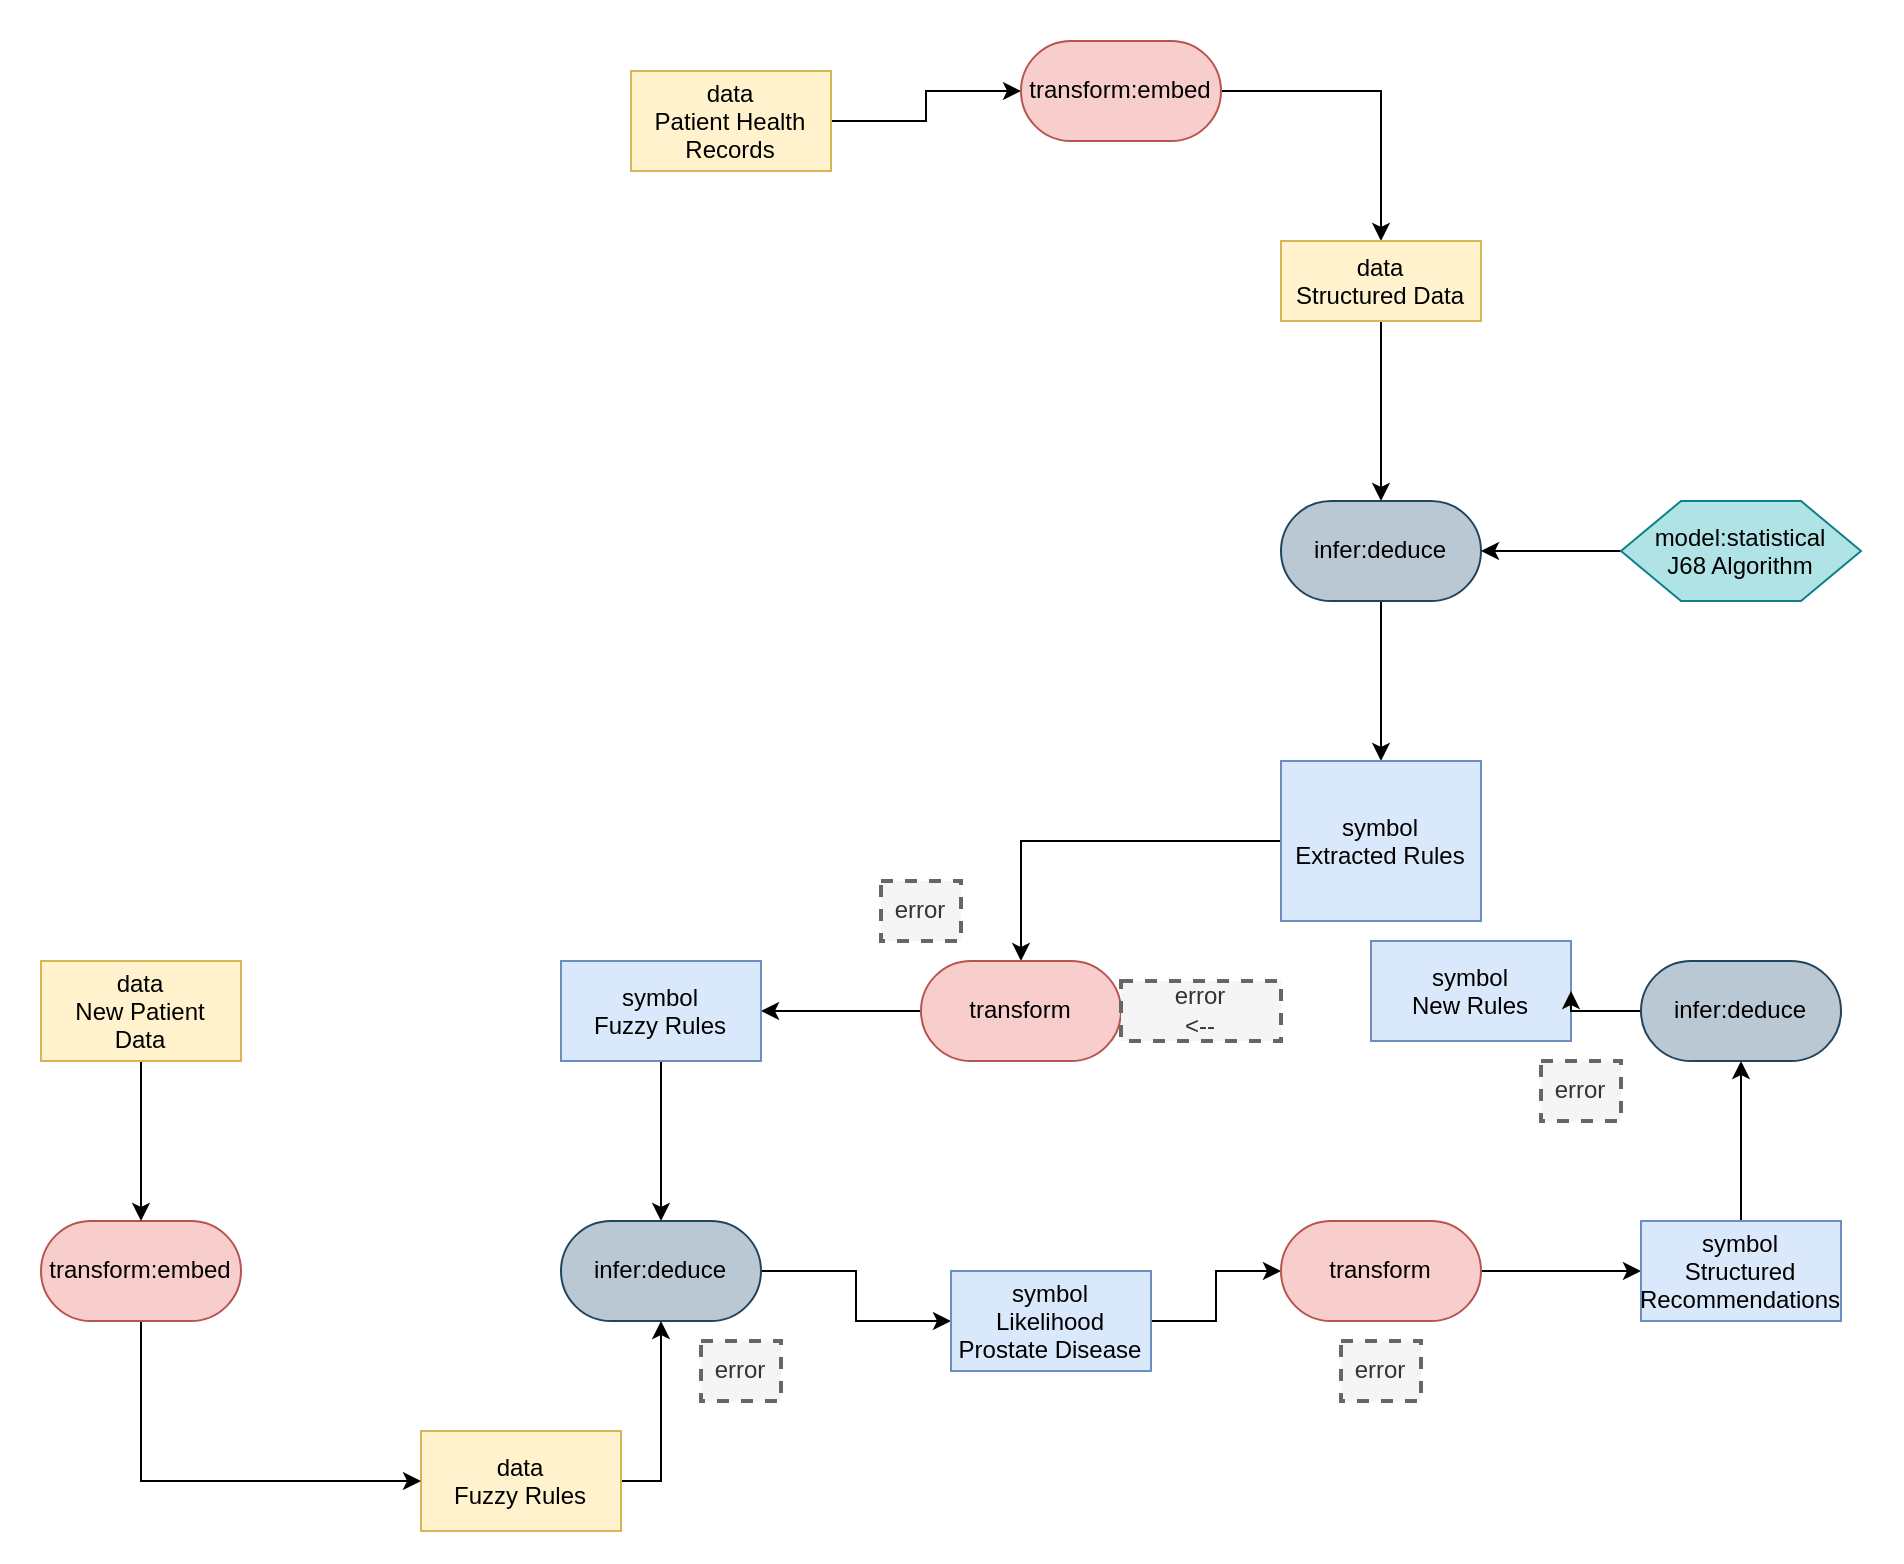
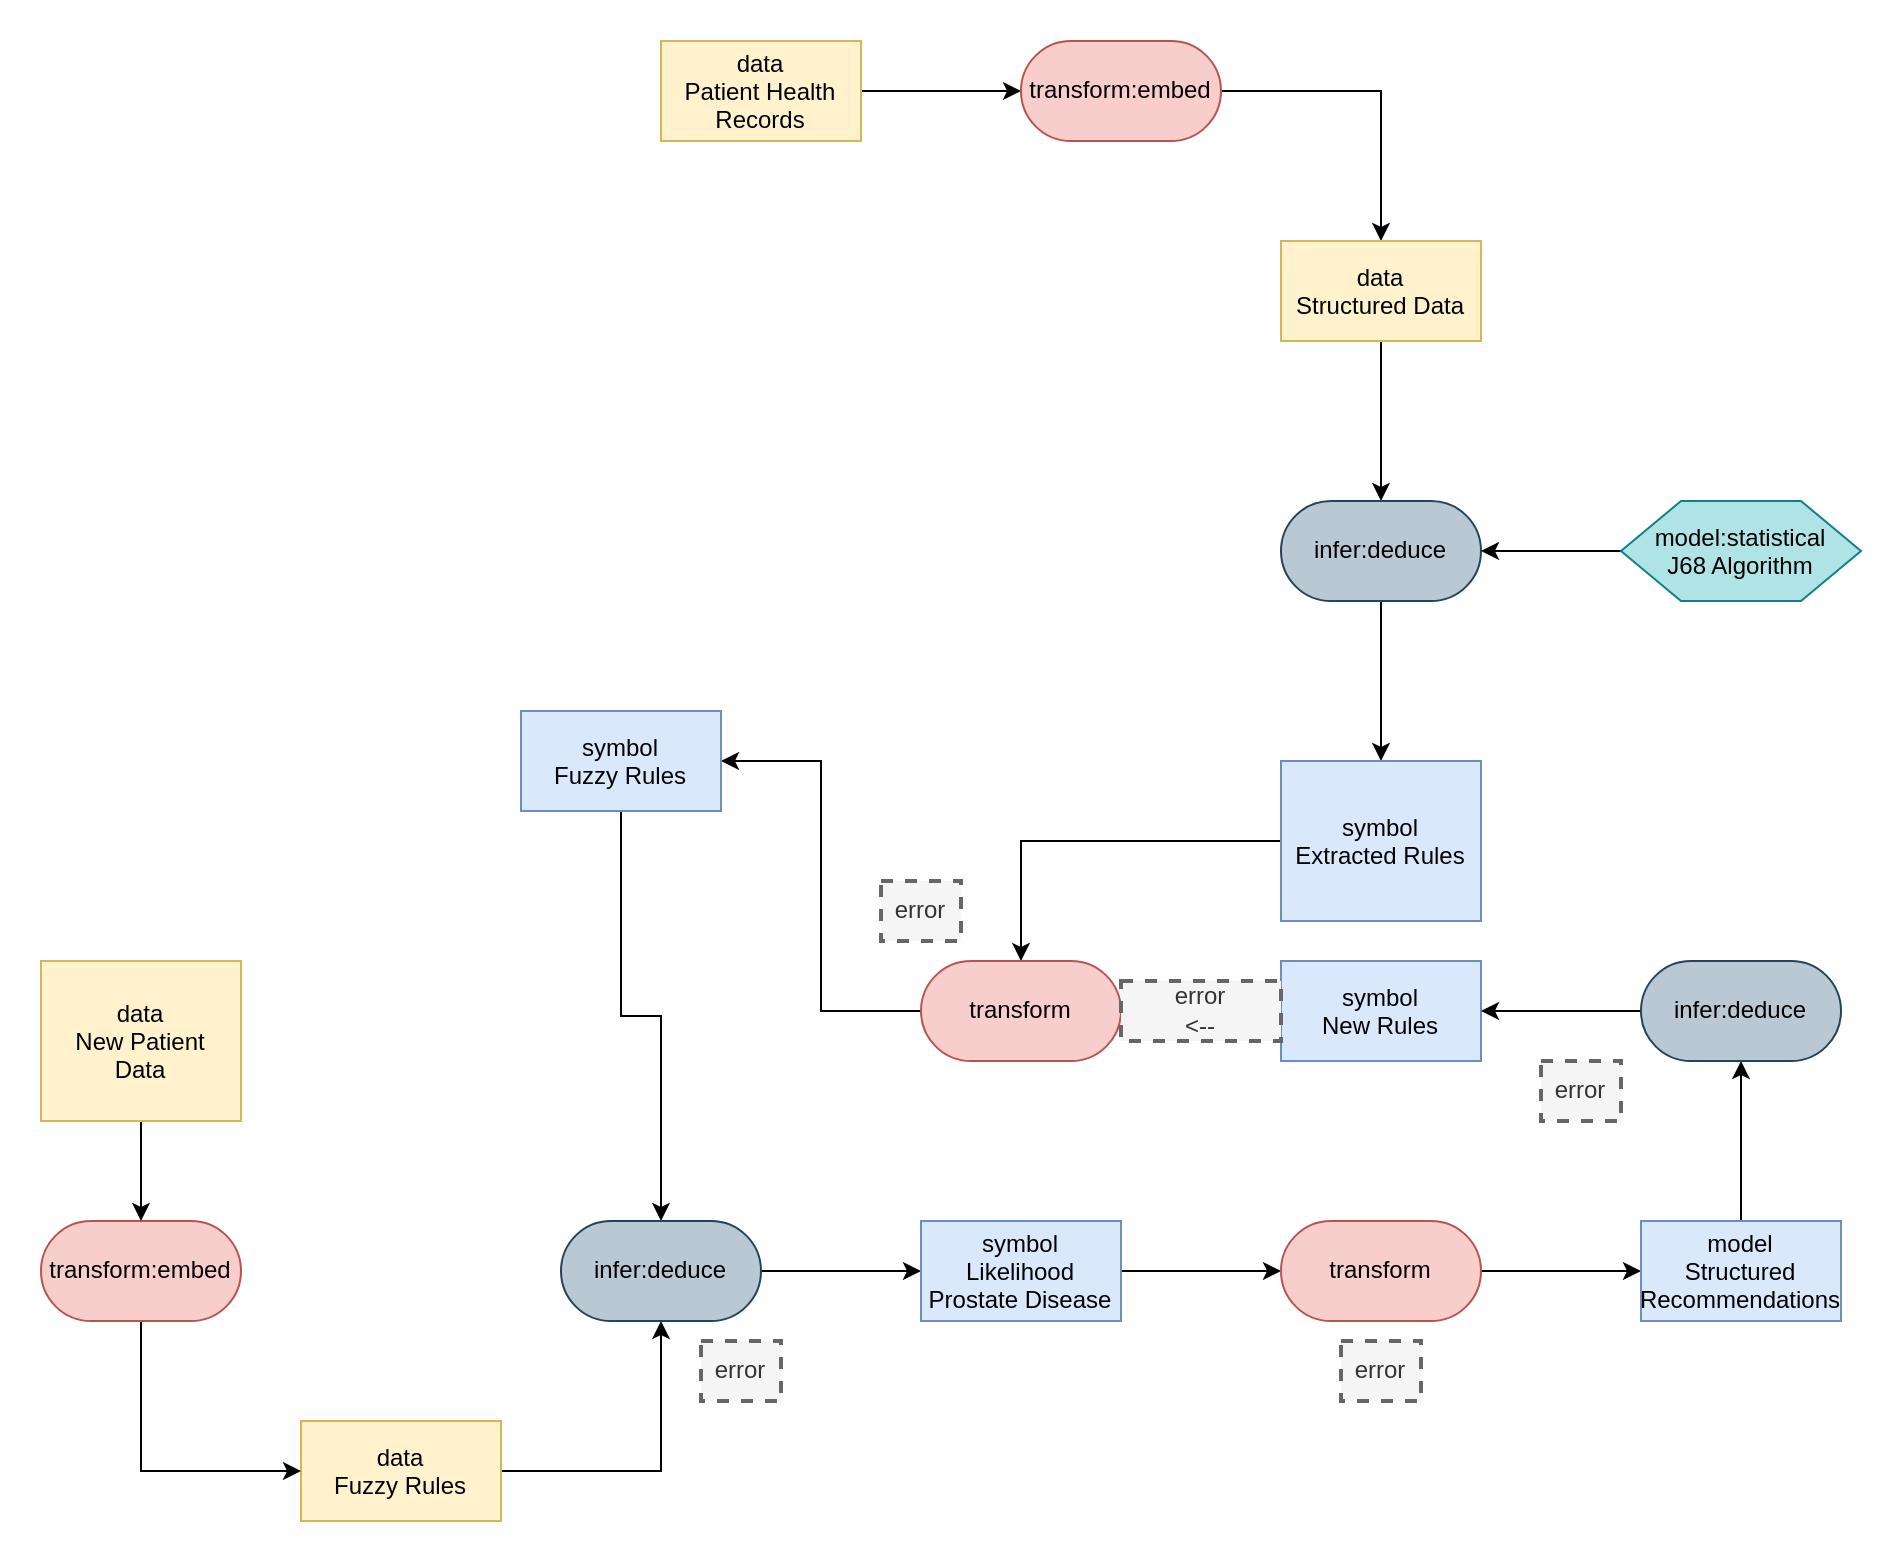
(731, 121) -> (761, 91)
(1381, 281) -> (1381, 291)
(1471, 991) -> (1381, 1011)
(141, 1011) -> (141, 1041)
(661, 1011) -> (621, 761)
(1740, 1244) -> (1740, 1244)
(1051, 1321) -> (1021, 1271)
(521, 1481) -> (401, 1471)
